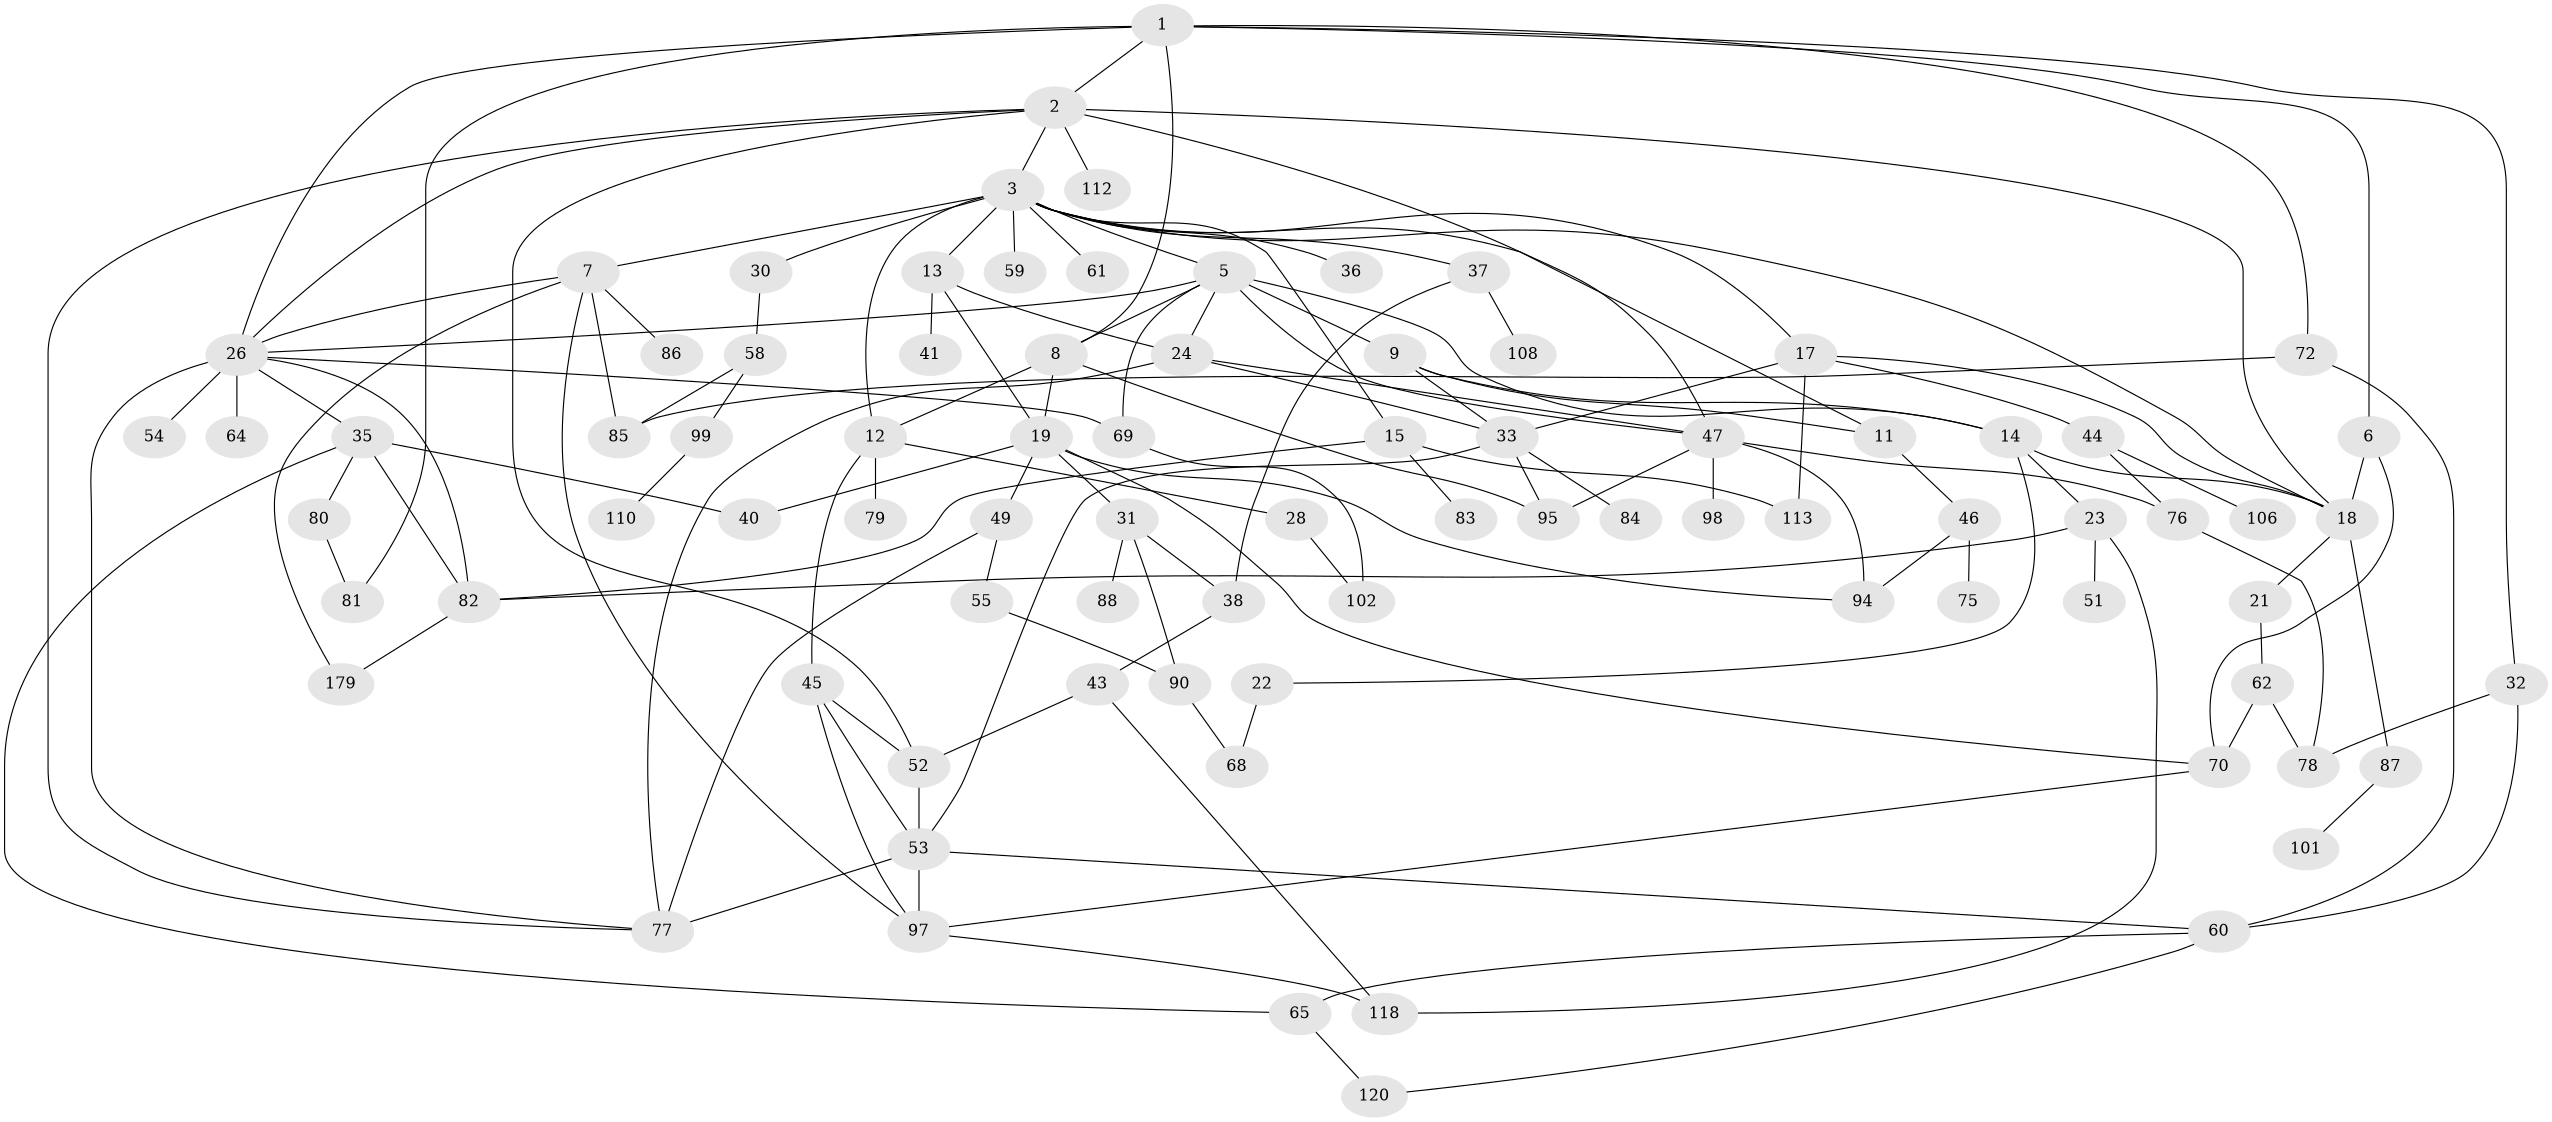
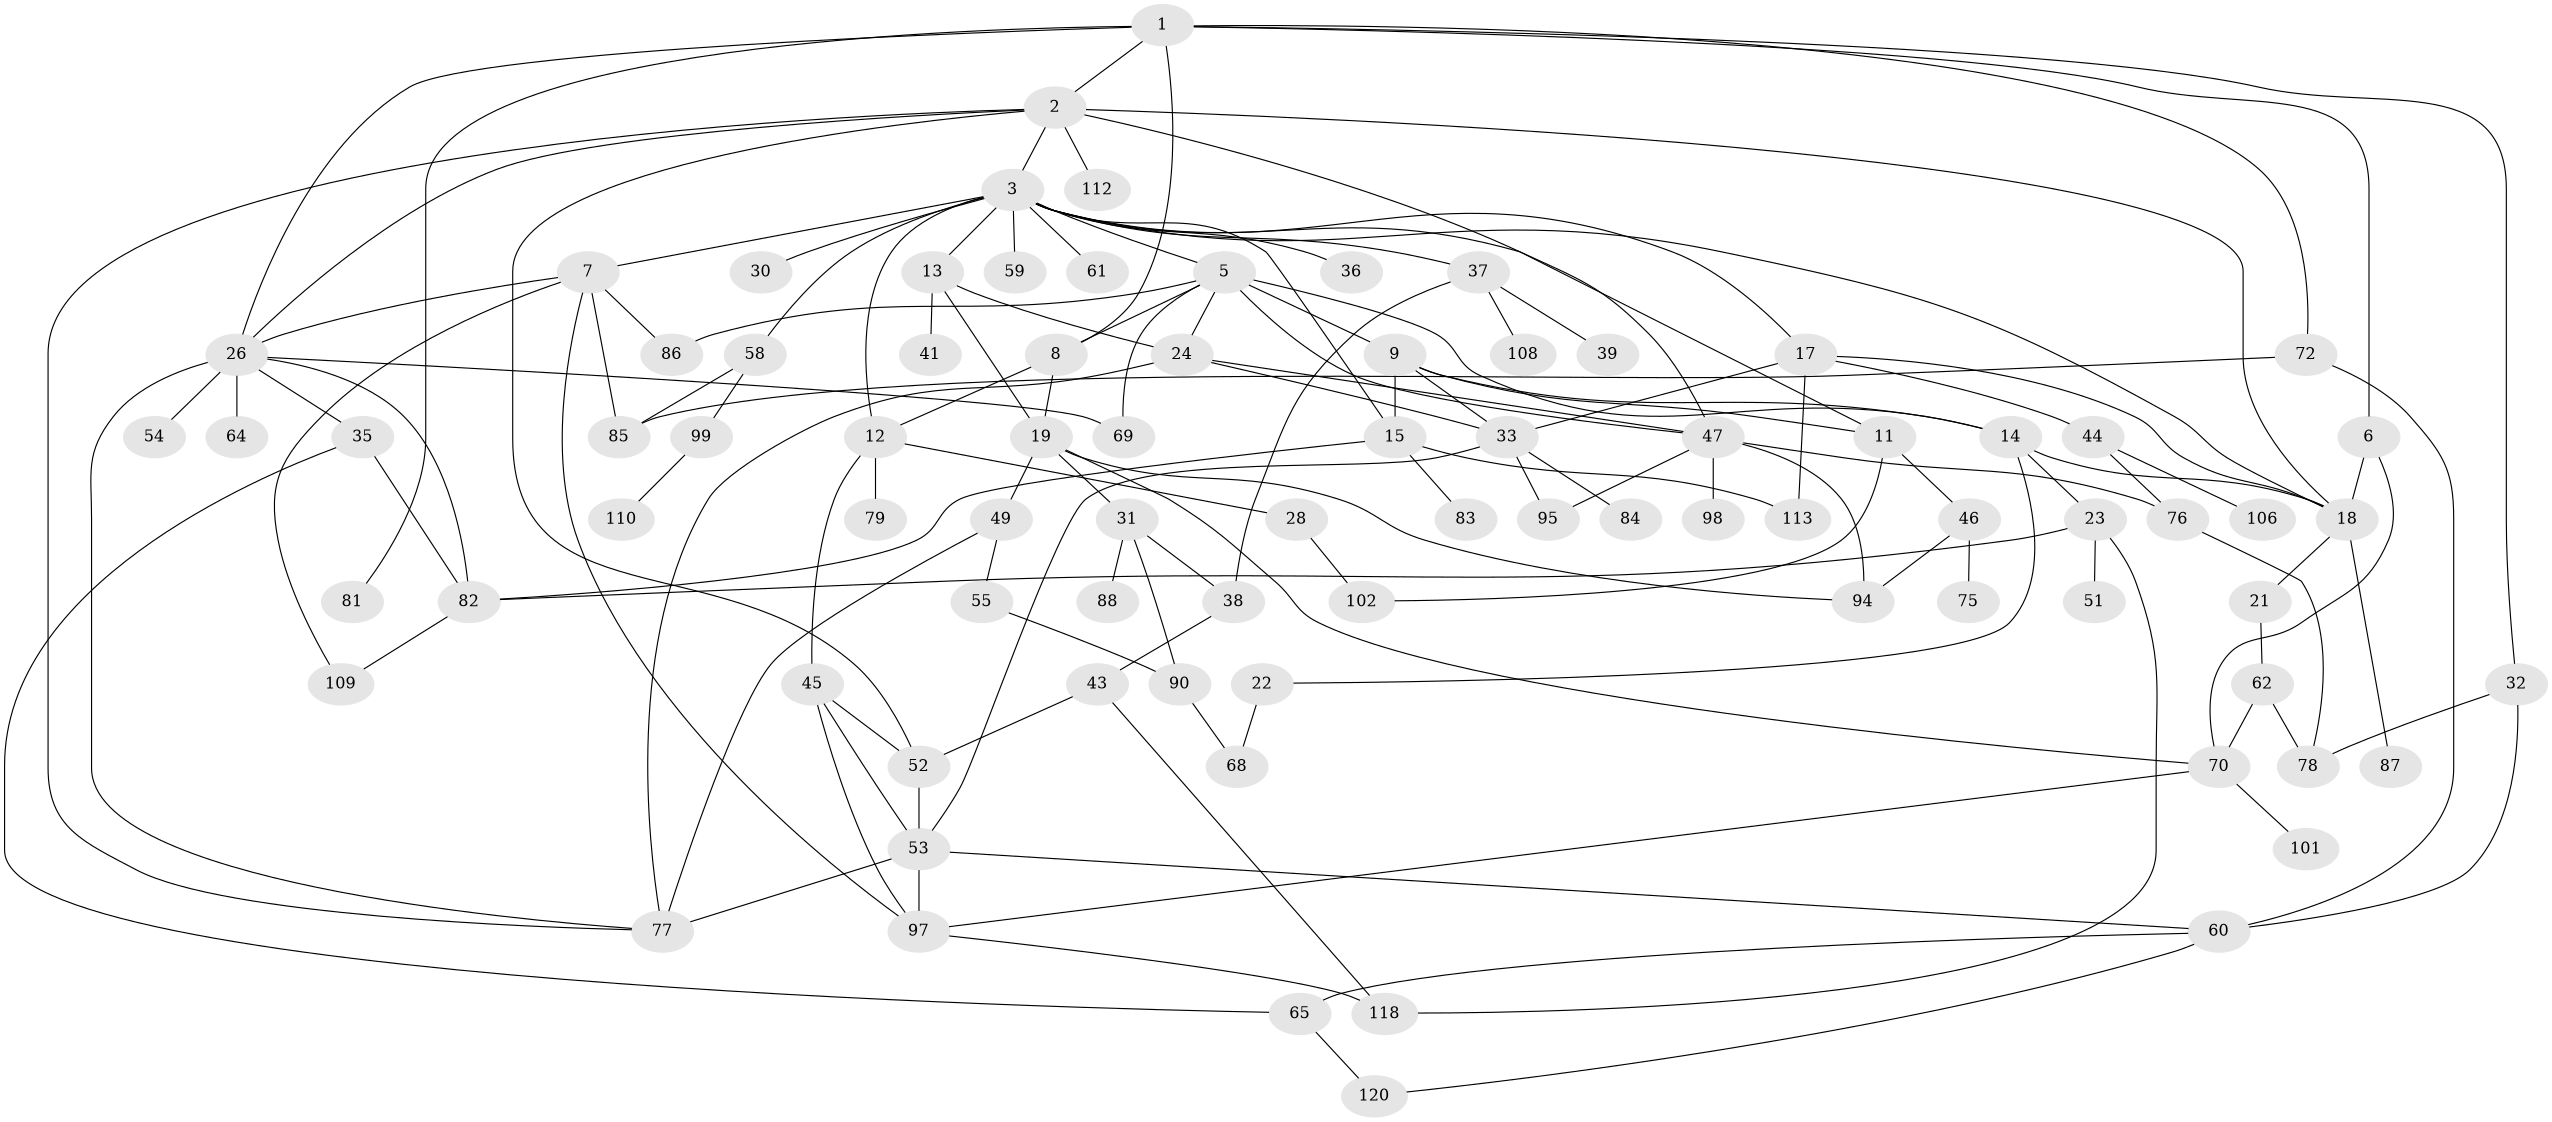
(758, 314) -> (862, 245)
(733, 327) -> (945, 306)
none -> (1608, 355)
none -> (1395, 396)
(1291, 438) -> none
(1298, 473) -> (1695, 582)
(319, 520) -> none
(750, 520) -> none
(341, 684) -> (341, 684)
(2349, 808) -> (2262, 808)
